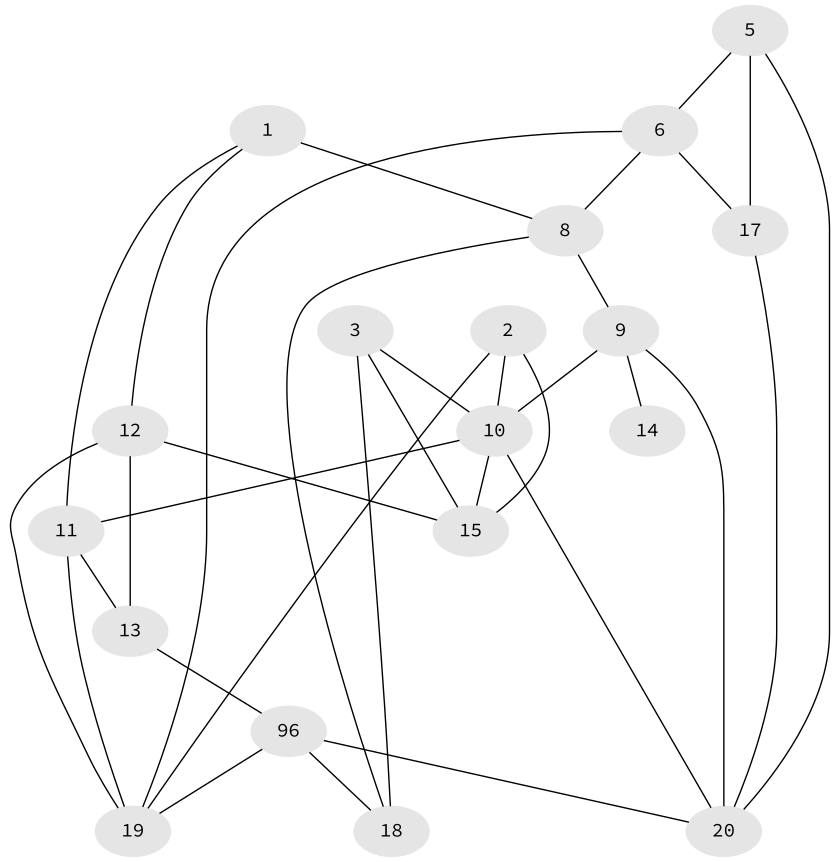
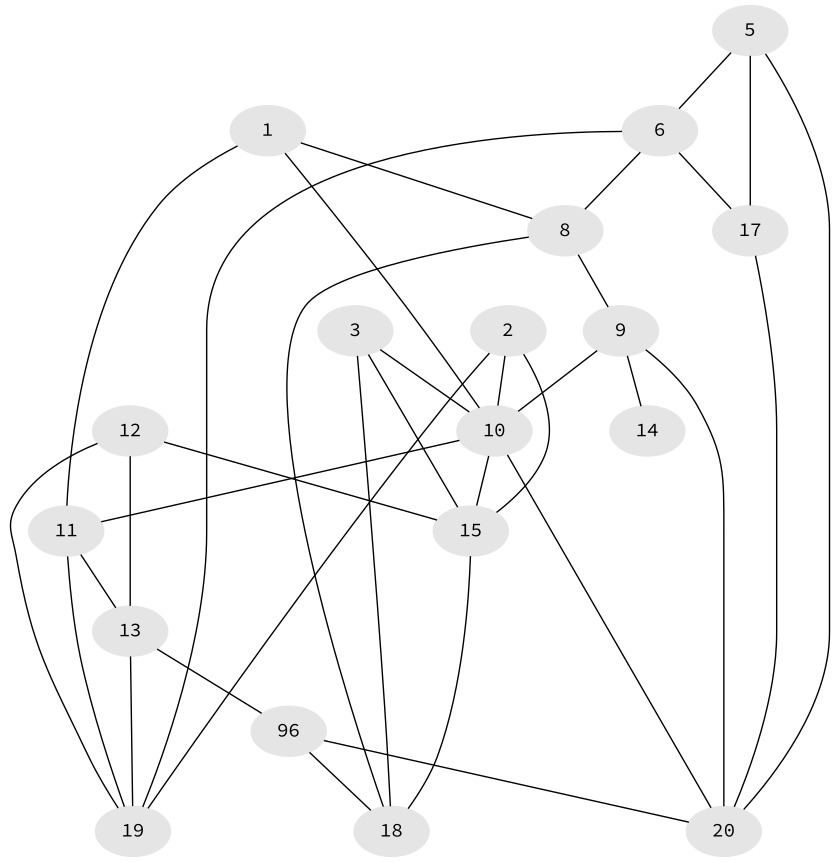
(161, 265) -> (385, 279)
none -> (456, 687)
(211, 781) -> (132, 731)
